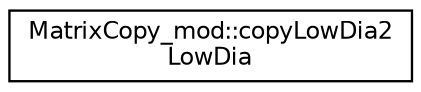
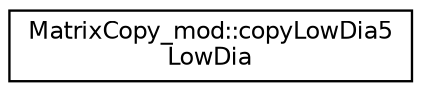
(211, 46) -> (211, 46)
